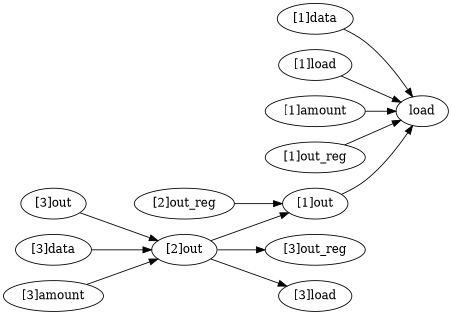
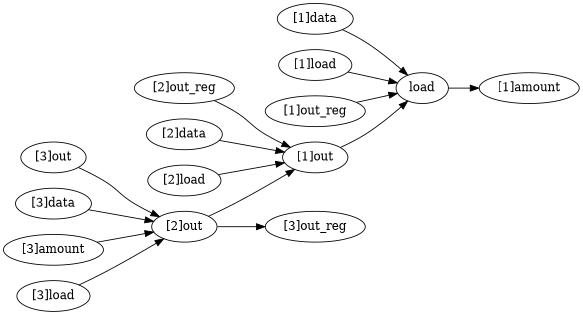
(376, 111) -> (459, 88)
none -> (184, 134)
none -> (184, 181)
(245, 271) -> (118, 265)
